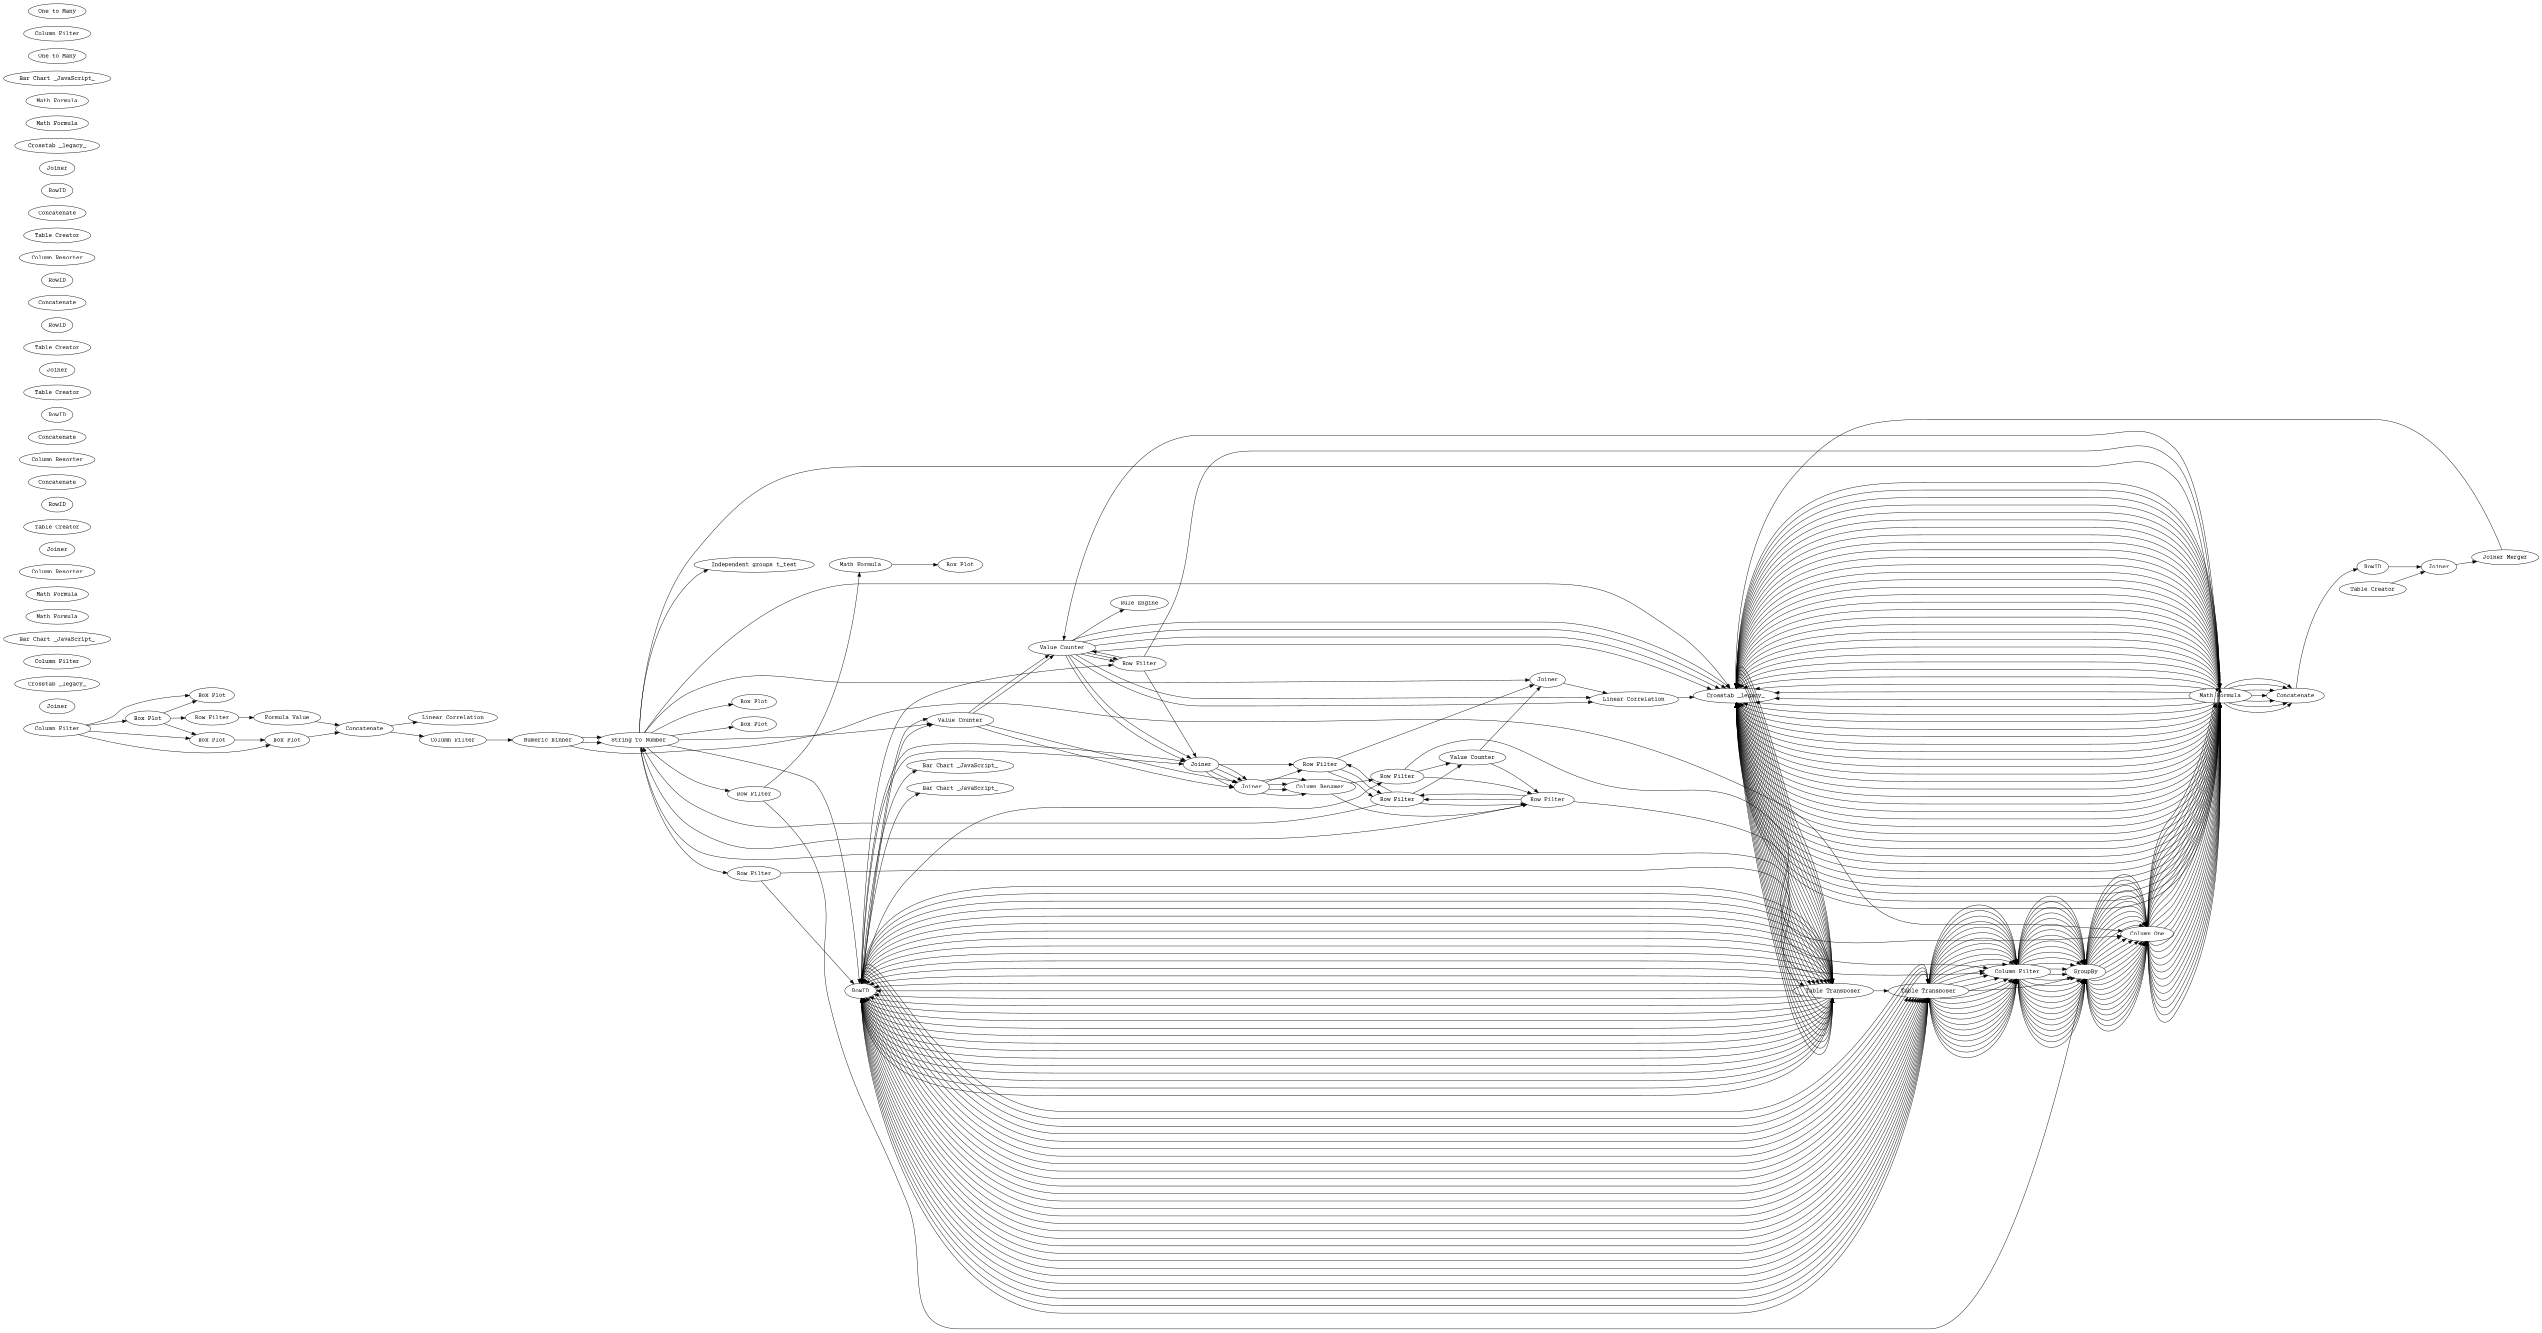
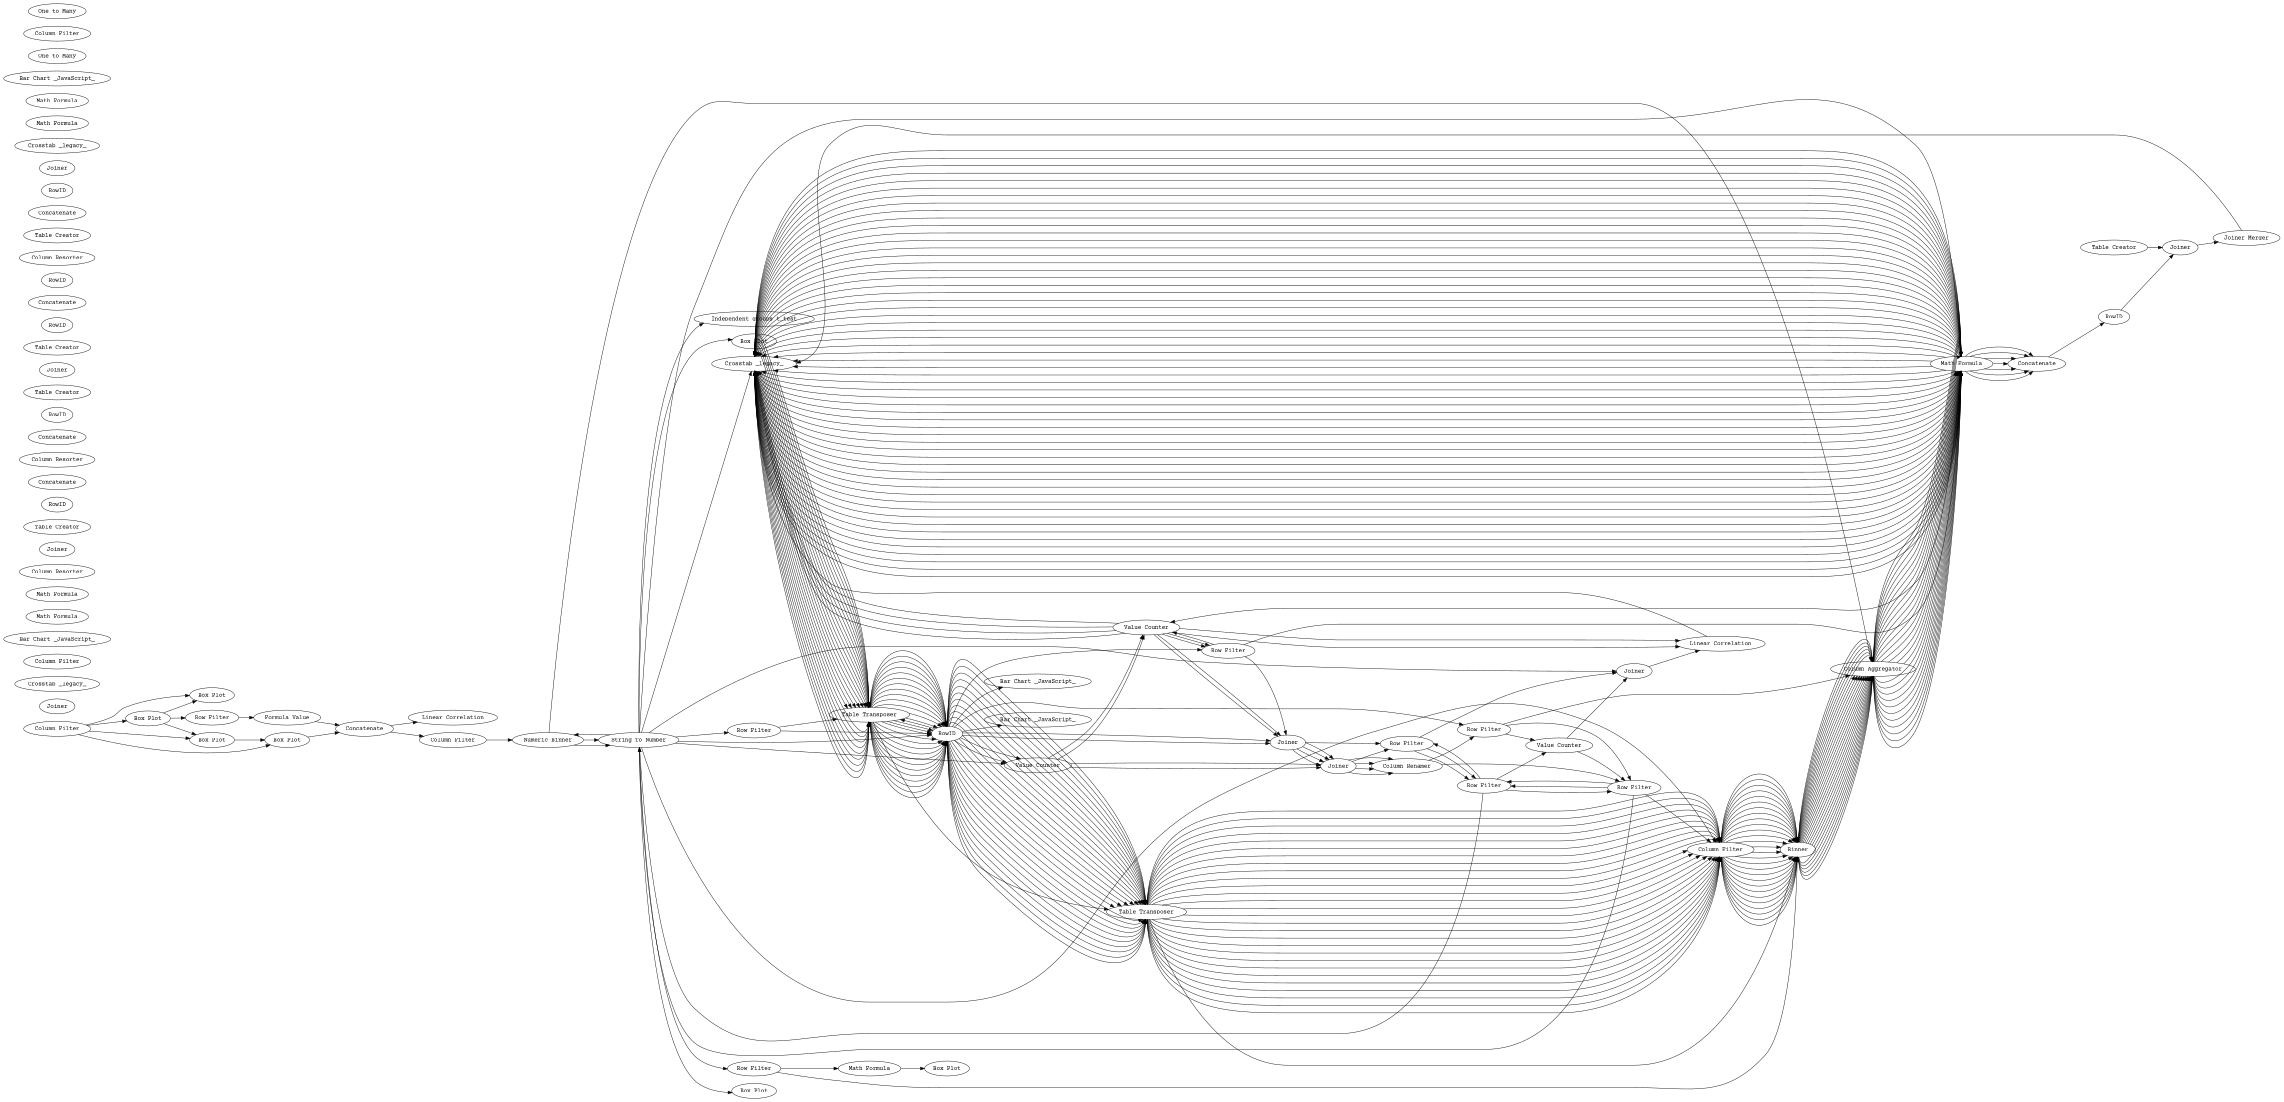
(1139, 603) -> none
none -> (594, 734)
(2147, 934) -> (1873, 669)
(2086, 972) -> (1798, 850)
